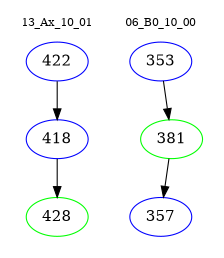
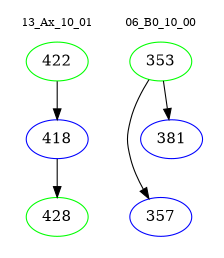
(57, 62) -> (57, 62)
(161, 62) -> (161, 62)
(172, 139) -> (172, 139)
(167, 172) -> (128, 134)
